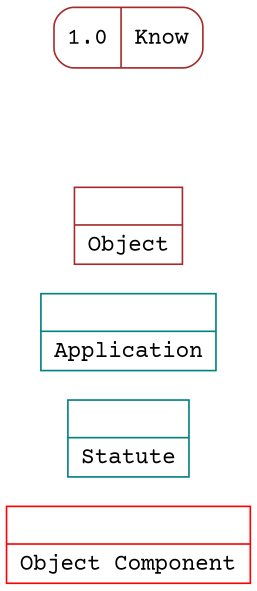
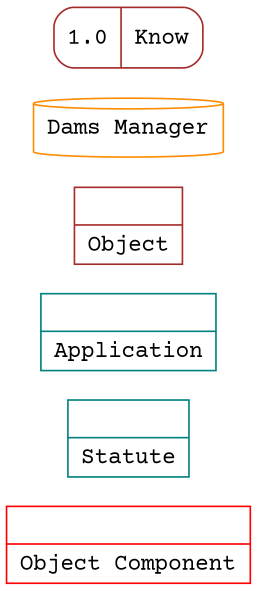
none -> (128, 128)
